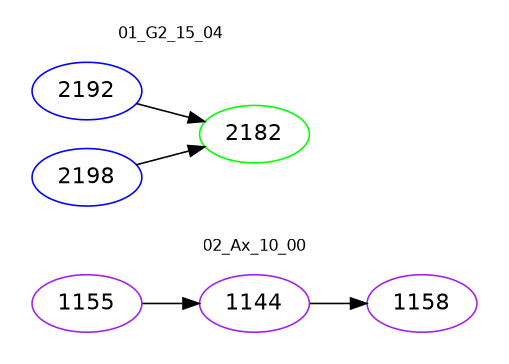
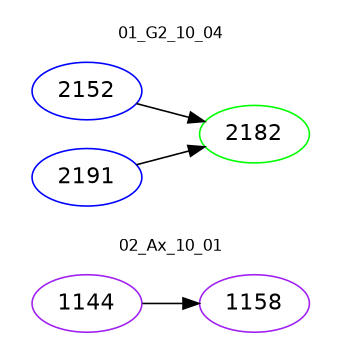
(171, 34) -> (171, 34)
(87, 91) -> (87, 91)
(87, 177) -> (87, 177)
(255, 247) -> (171, 247)
(87, 303) -> none
